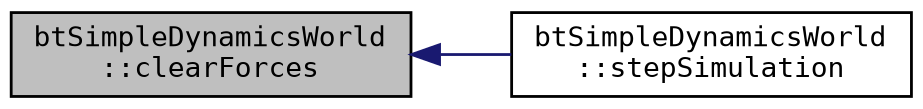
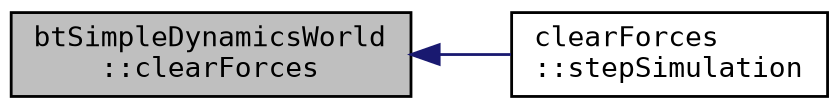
(712, 55) -> (670, 55)
